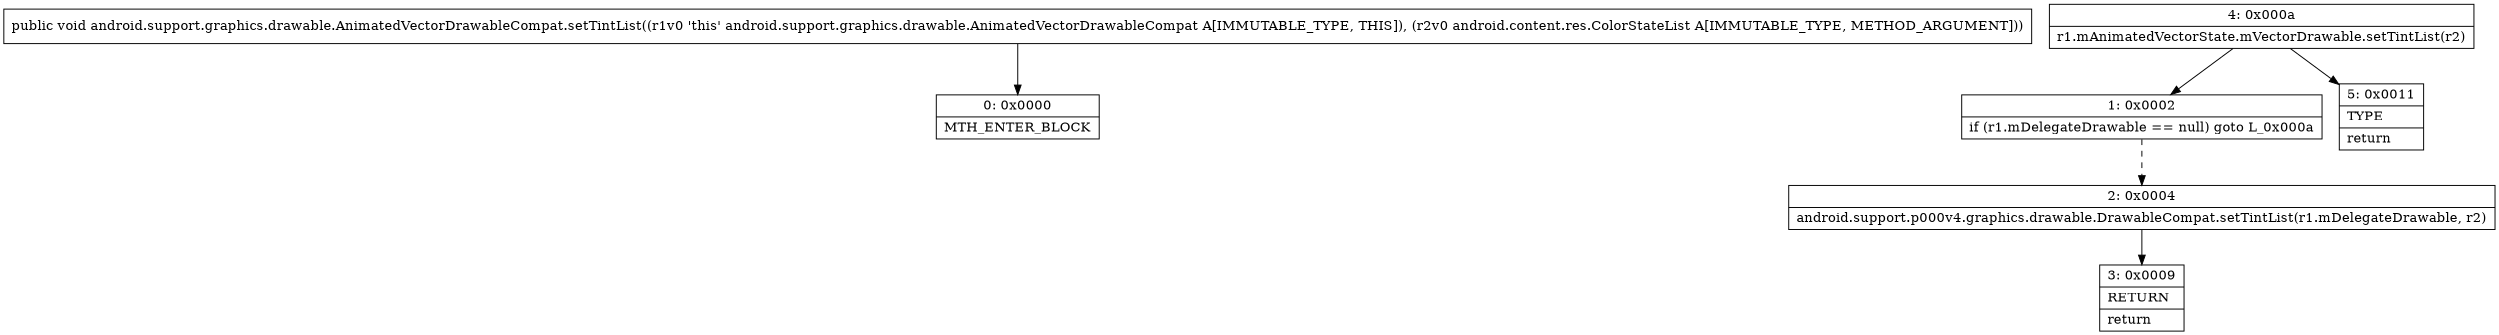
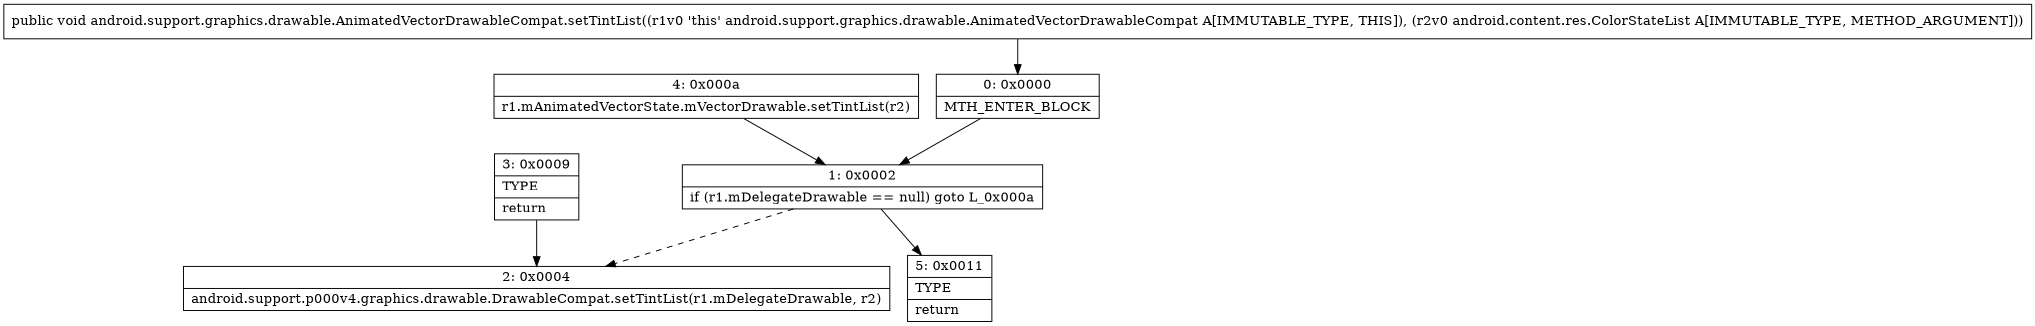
(2311, 64) -> (898, 228)
none -> (944, 139)
(2142, 242) -> (537, 238)
(2139, 298) -> (521, 186)
